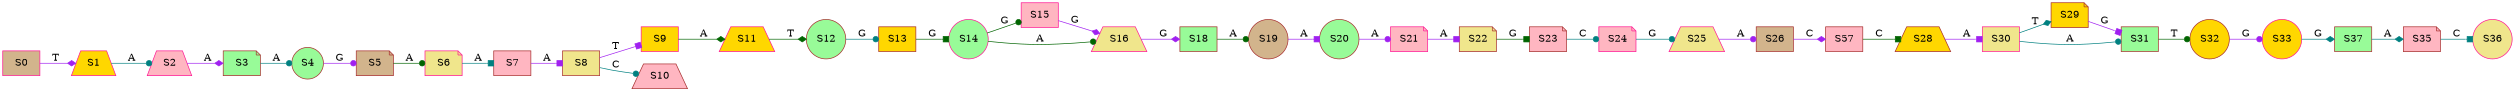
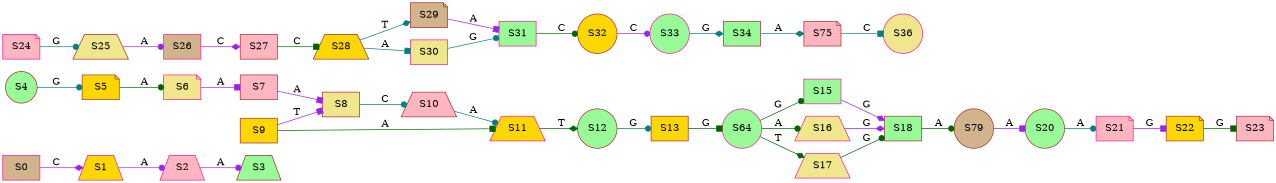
(1040, 15) -> (822, 91)
(2070, 15) -> (429, 15)
(2105, 21) -> (473, 19)
(1075, 26) -> (859, 108)
(2031, 29) -> (381, 32)
(1443, 34) -> (1150, 123)
(2174, 34) -> (562, 29)
(2246, 34) -> (633, 29)
(660, 39) -> (259, 131)
(698, 39) -> (383, 130)
(968, 39) -> (742, 129)
(1268, 39) -> (974, 129)
(1372, 39) -> (1077, 129)
(1478, 39) -> (1185, 129)
(1580, 39) -> none
(1697, 39) -> (101, 47)
(1775, 39) -> (182, 47)
(1844, 39) -> (259, 47)
(1960, 39) -> (384, 49)
(2070, 39) -> (473, 37)
(2140, 39) -> (518, 34)
(2282, 39) -> (670, 34)
(2353, 39) -> (742, 34)
(2422, 39) -> (822, 34)
(617, 52) -> (297, 119)
(56, 58) -> (56, 163)
(129, 63) -> (139, 168)
(201, 63) -> (218, 168)
(242, 63) -> (259, 168)
(273, 63) -> none
(337, 63) -> (57, 87)
(375, 63) -> (101, 87)
(474, 63) -> (217, 87)
none -> (473, 117)
none -> (822, 166)
